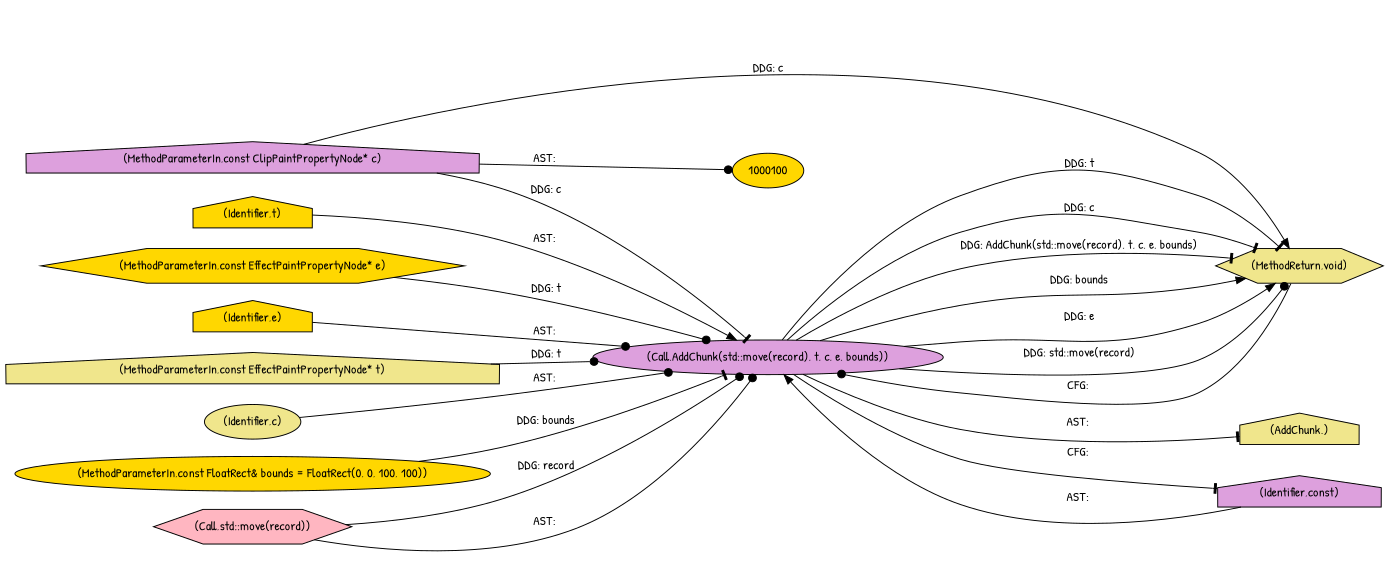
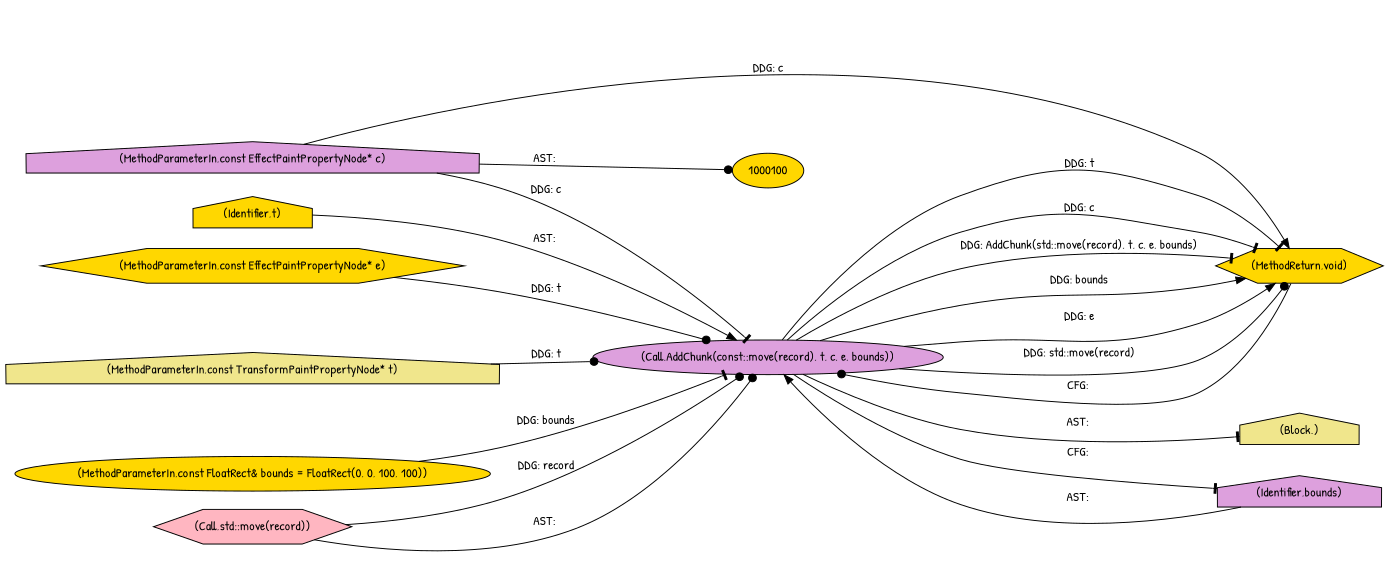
(253, 159) -> (253, 159)
(1299, 266) -> (1299, 266)
(253, 318) -> none
(768, 357) -> (768, 357)
(253, 370) -> (253, 370)
(253, 422) -> none
(1299, 430) -> (1299, 430)
(1299, 493) -> (1299, 493)
